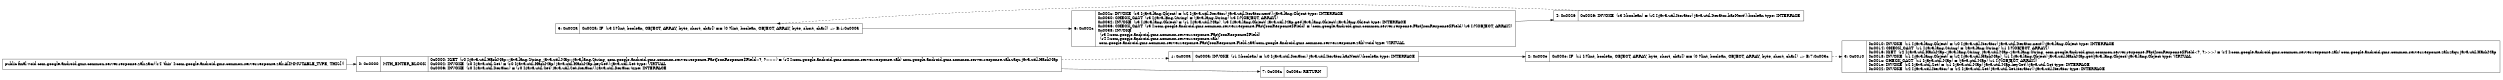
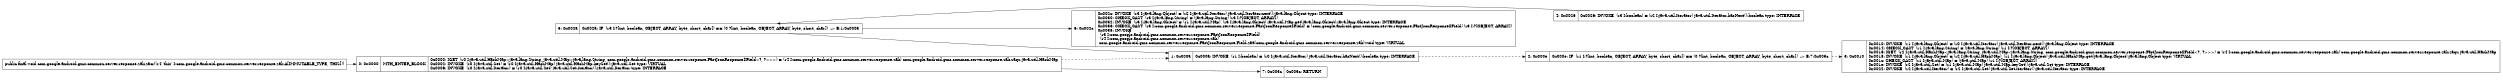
(1185, 5) -> (1185, 5)
(1533, 21) -> none
none -> (977, 45)
(1471, 57) -> (1471, 57)
